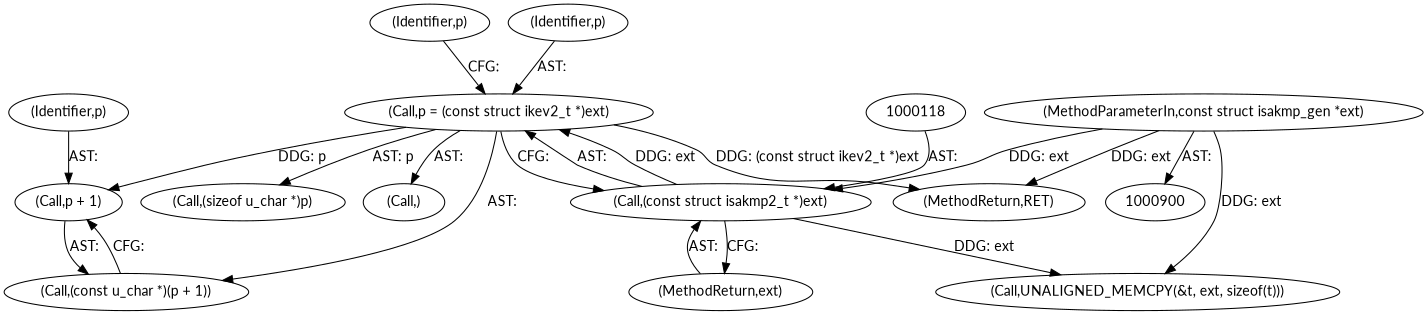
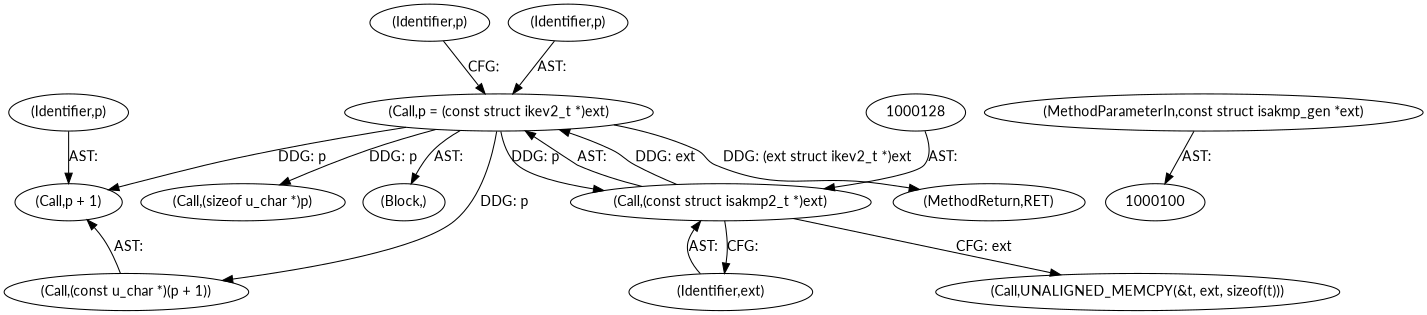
(916, 112) -> (916, 112)
(1097, 155) -> none
(393, 157) -> (393, 157)
(536, 157) -> (536, 157)
(818, 157) -> (818, 157)
(974, 163) -> none
(404, 202) -> (404, 202)
(505, 202) -> (505, 202)
(1155, 202) -> (1155, 202)
(1218, 207) -> none
(66, 247) -> none
(131, 247) -> (131, 247)
(984, 247) -> (984, 247)
(721, 292) -> (721, 292)
